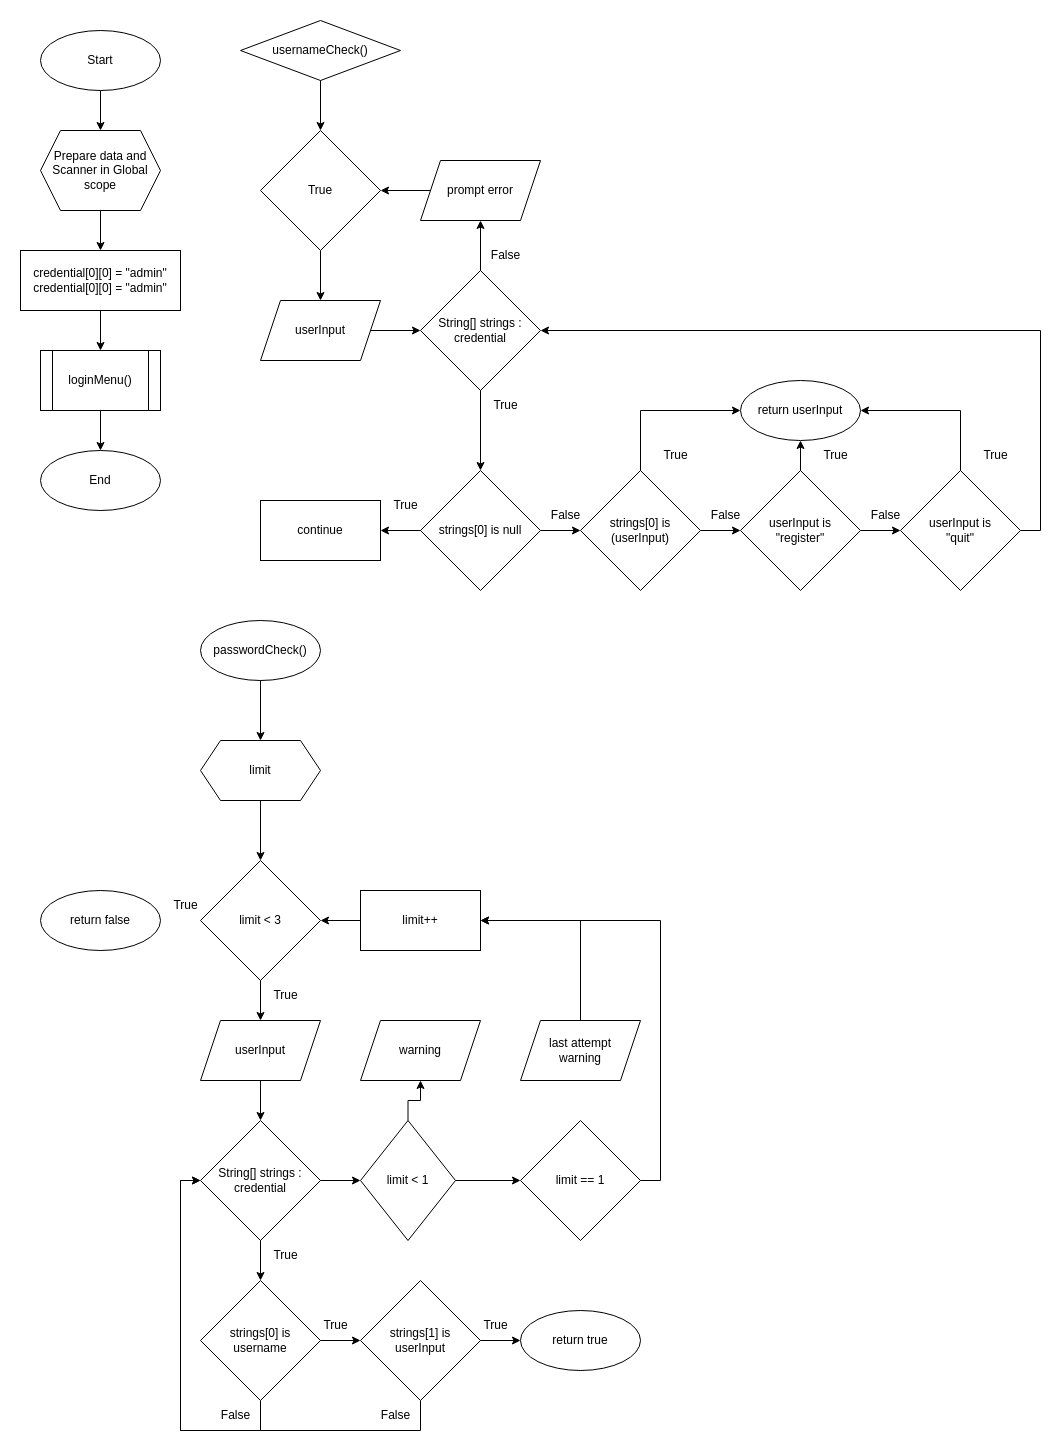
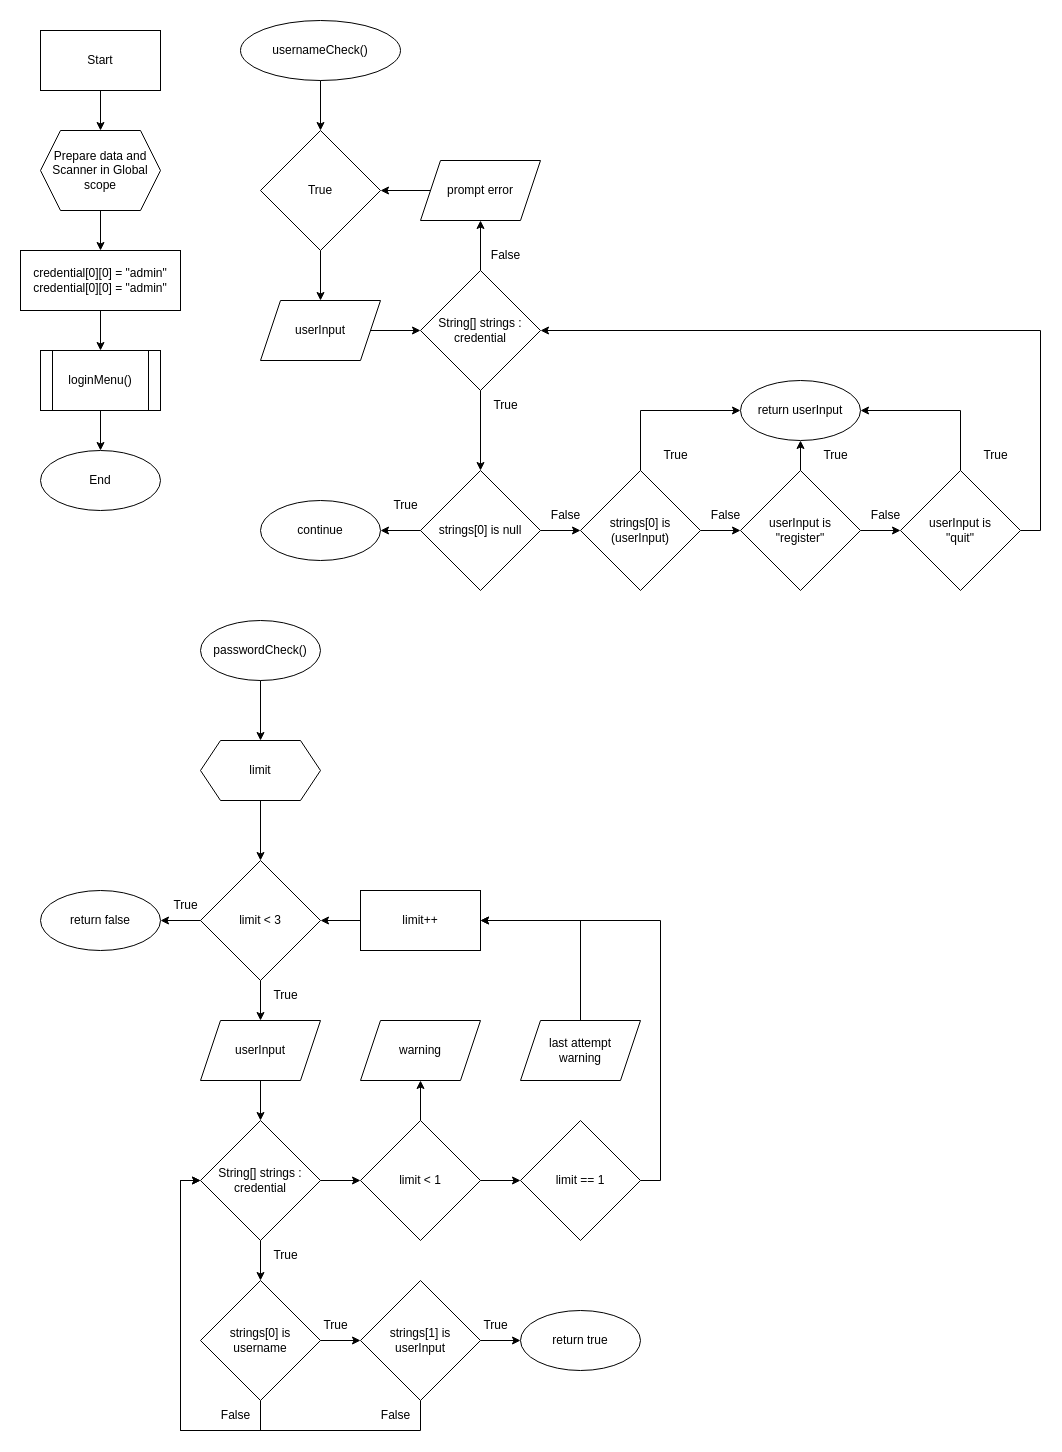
(321, 51) -> (321, 51)
(101, 61) -> (101, 61)
(321, 531) -> (321, 531)
none -> (184, 921)
(408, 1181) -> (421, 1181)
